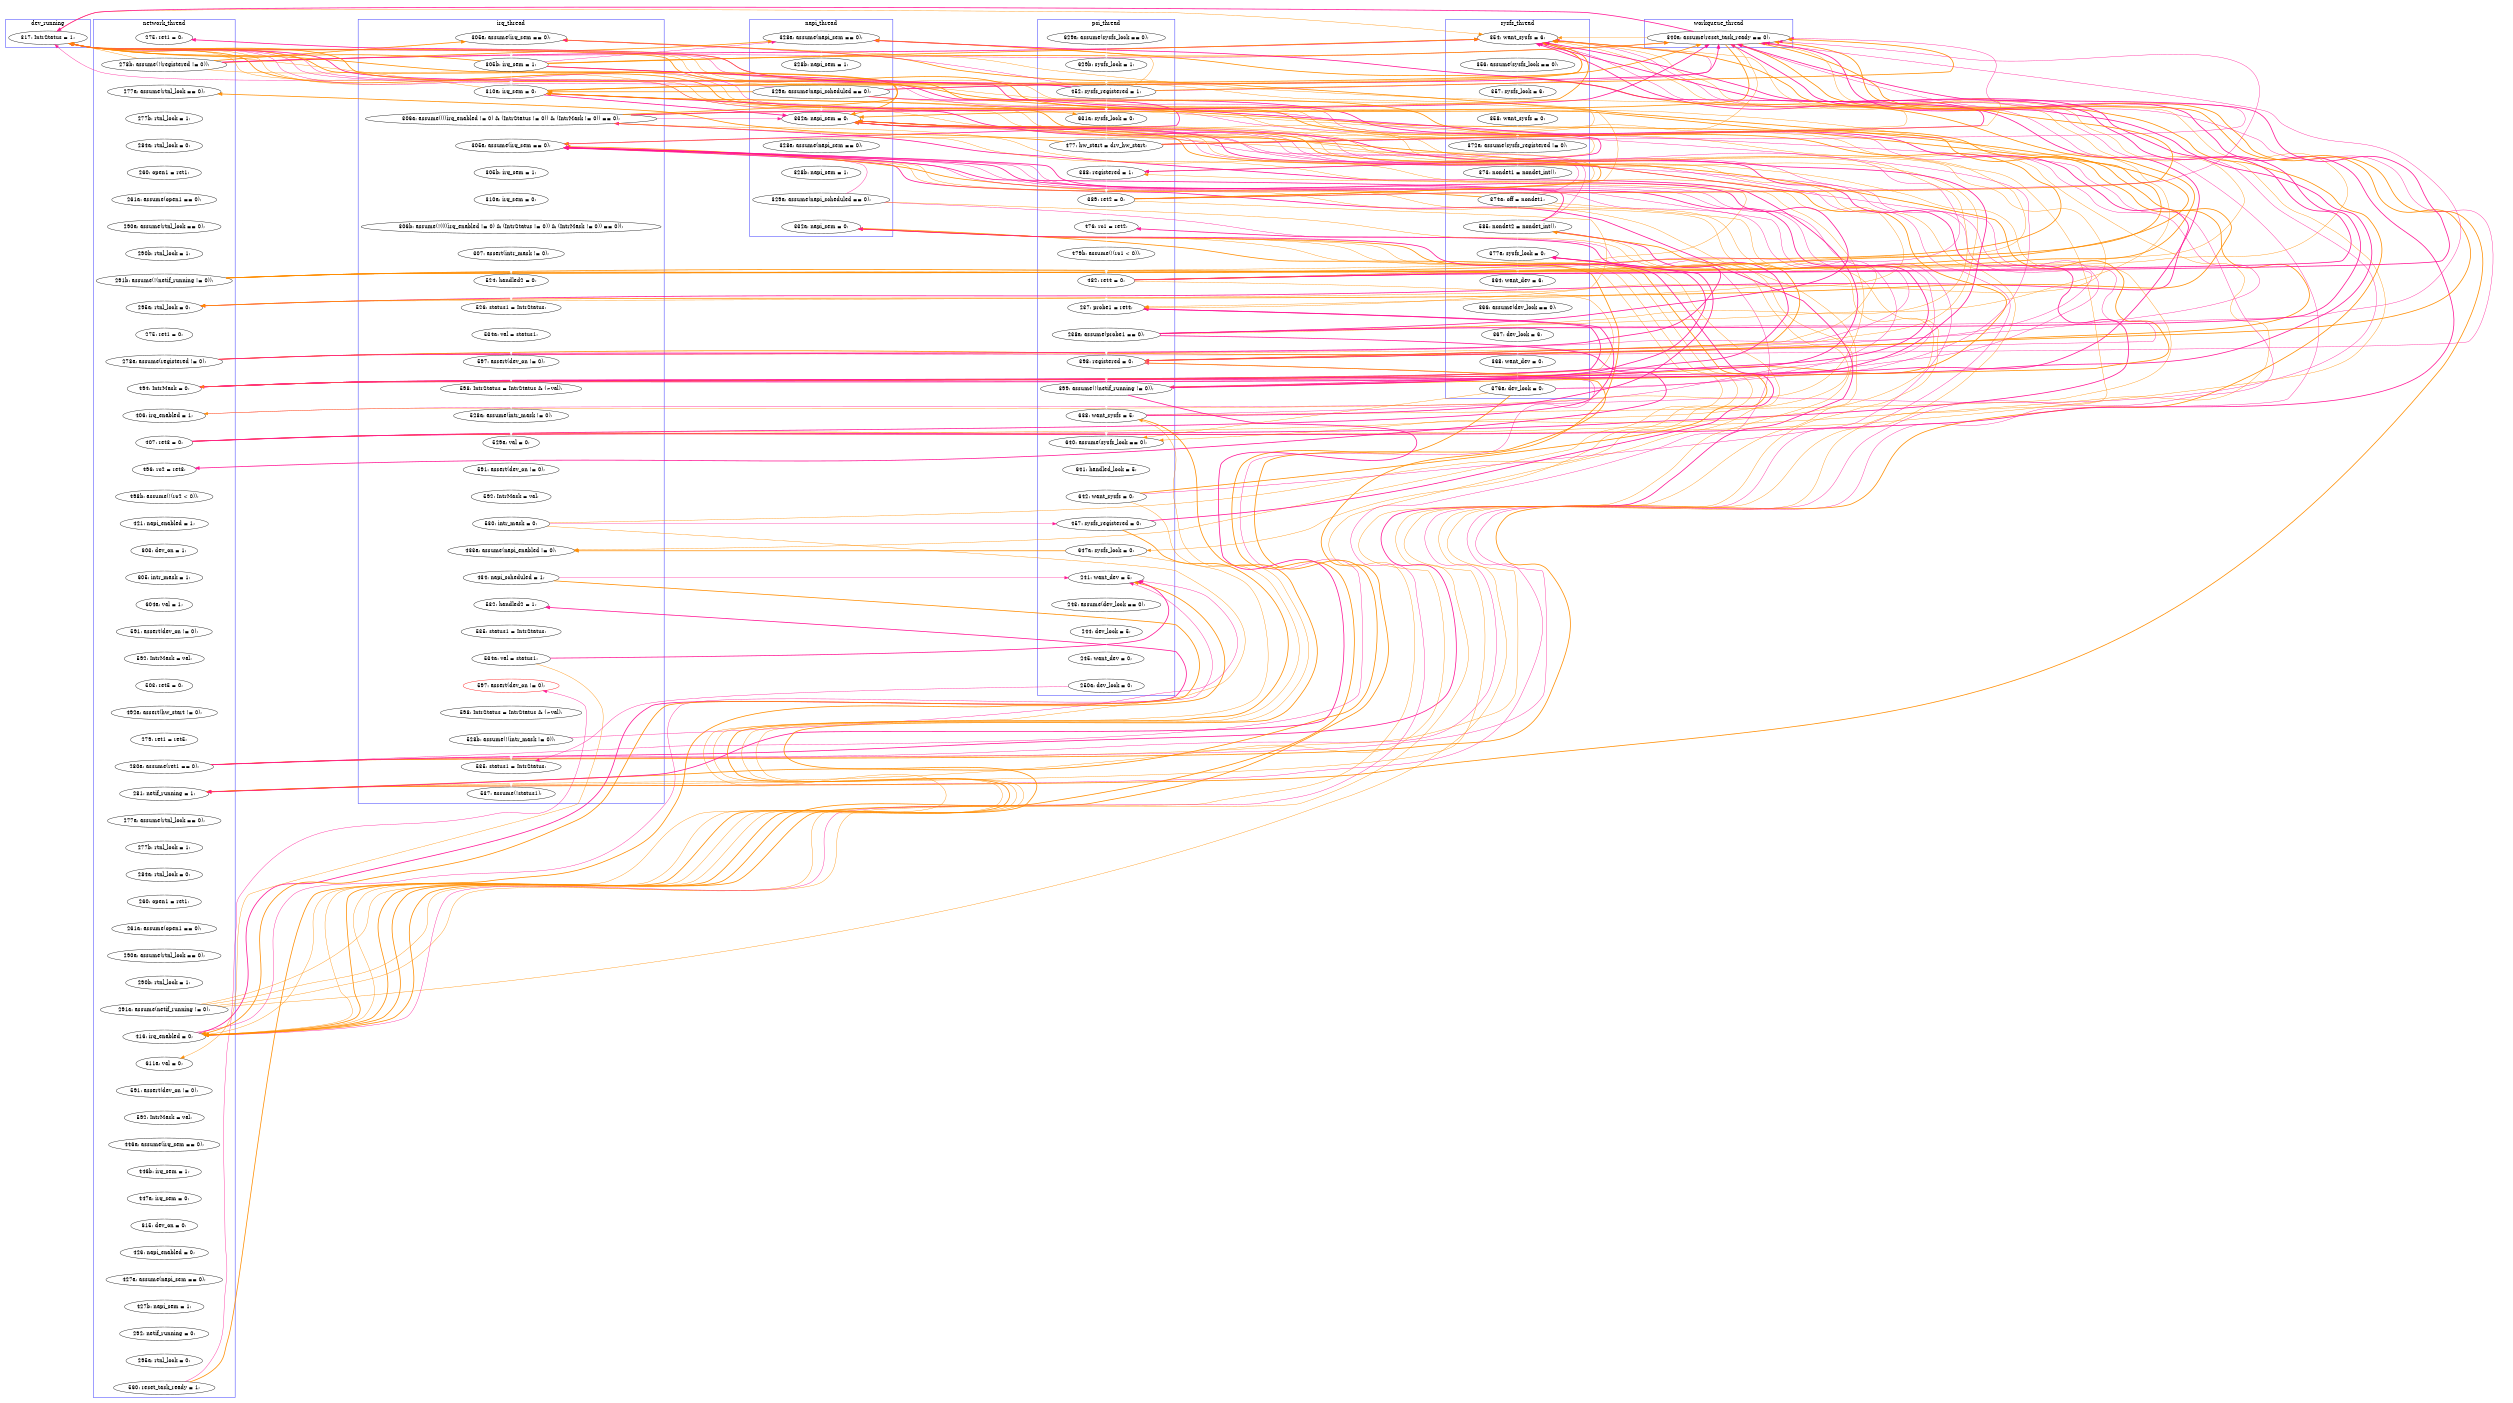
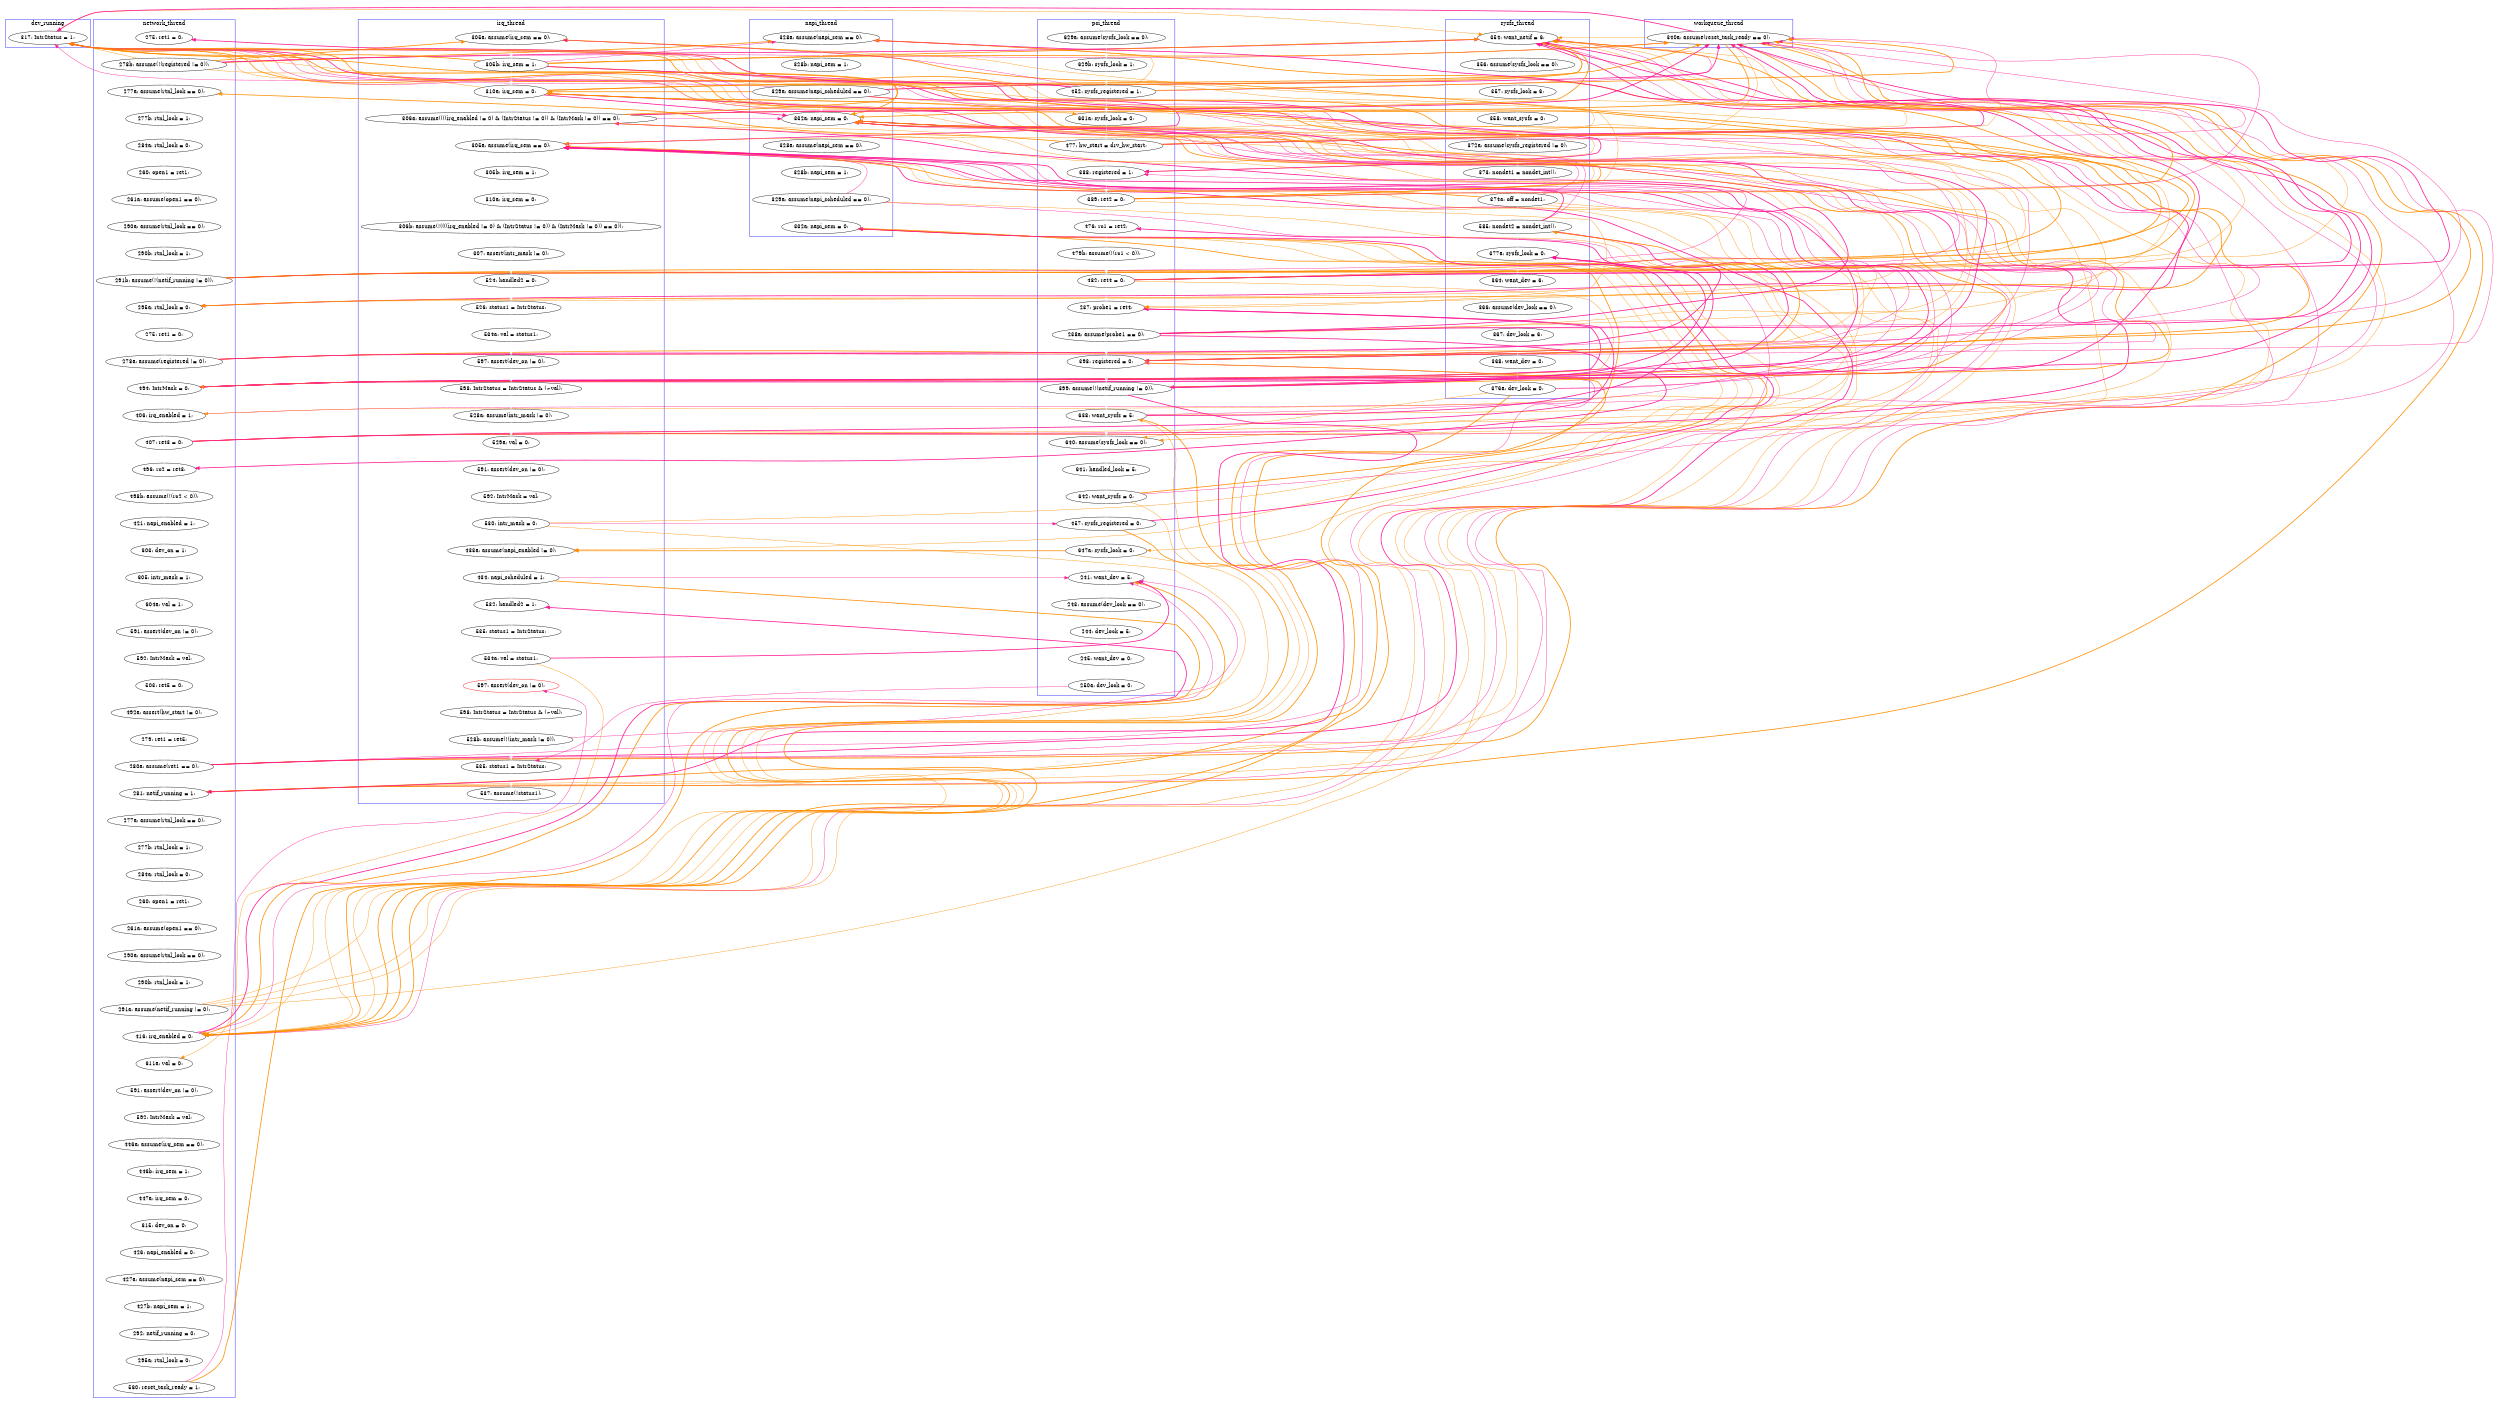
(1518, 38) -> (1518, 38)
(1298, 268) -> (1298, 268)
(1906, 425) -> (1906, 425)
